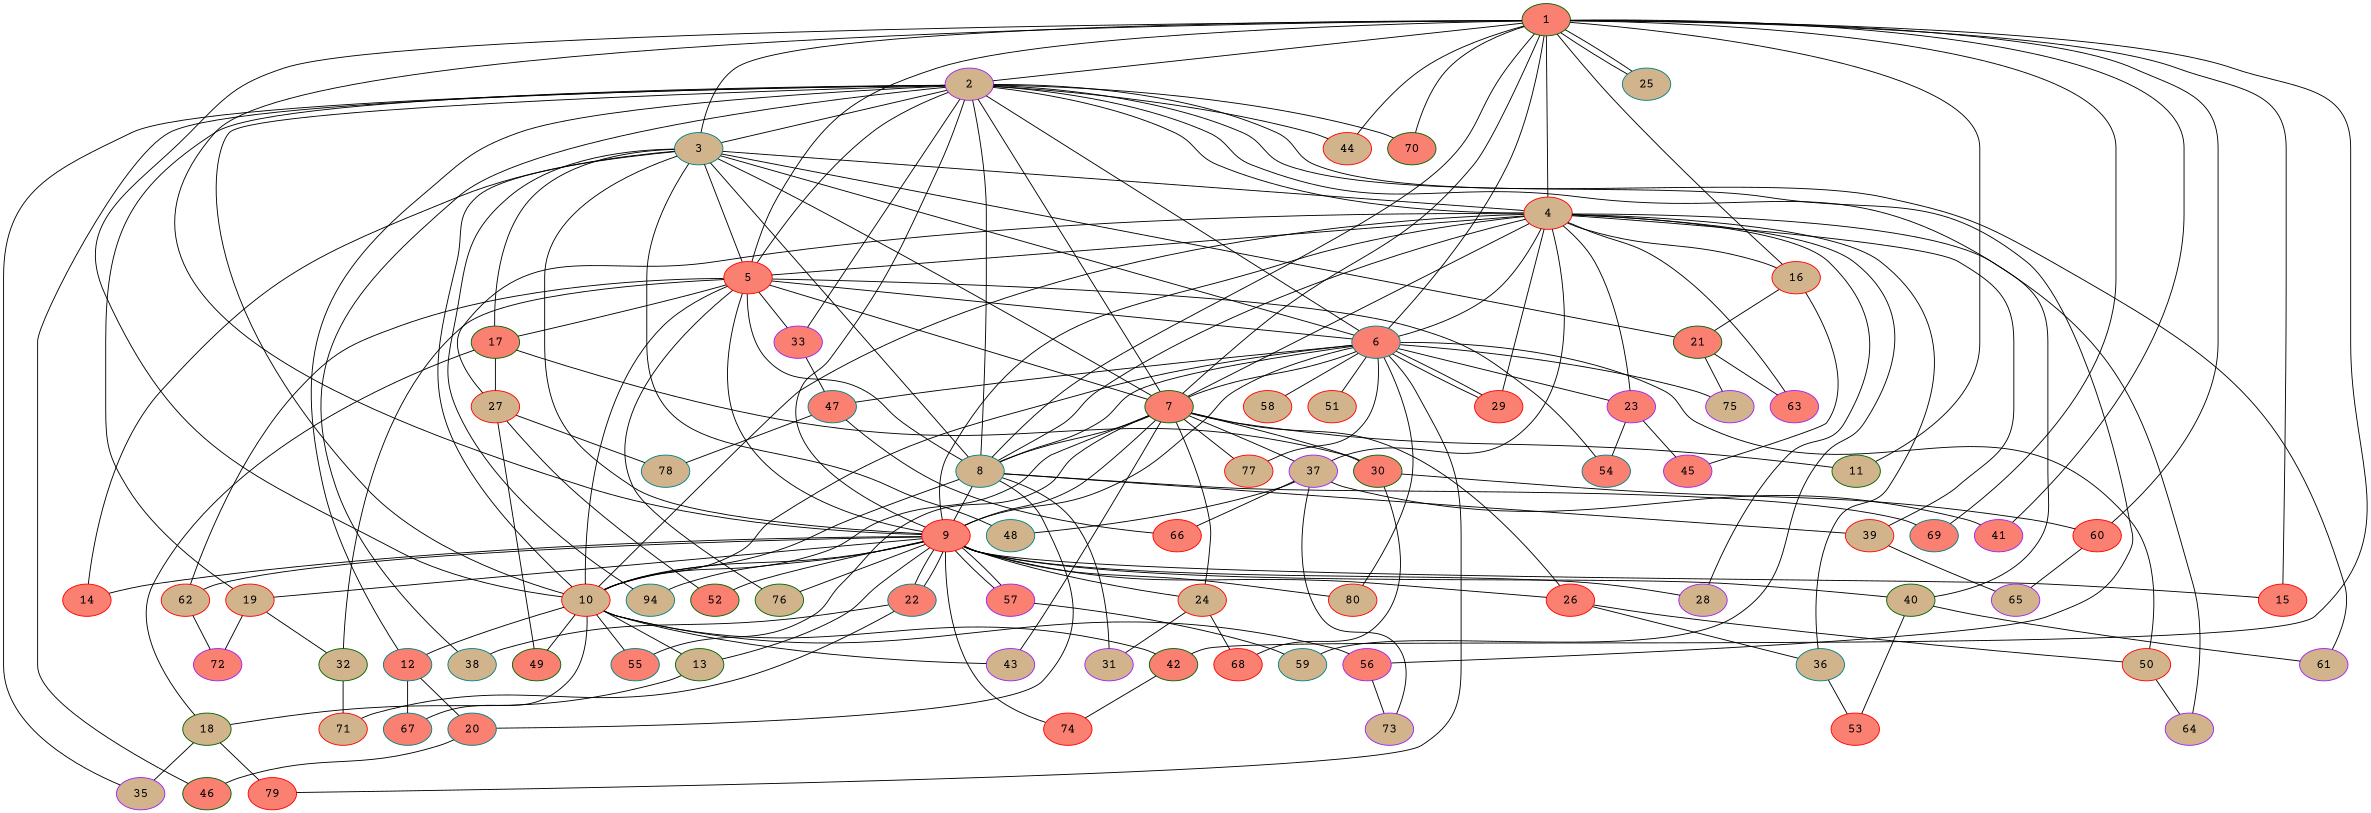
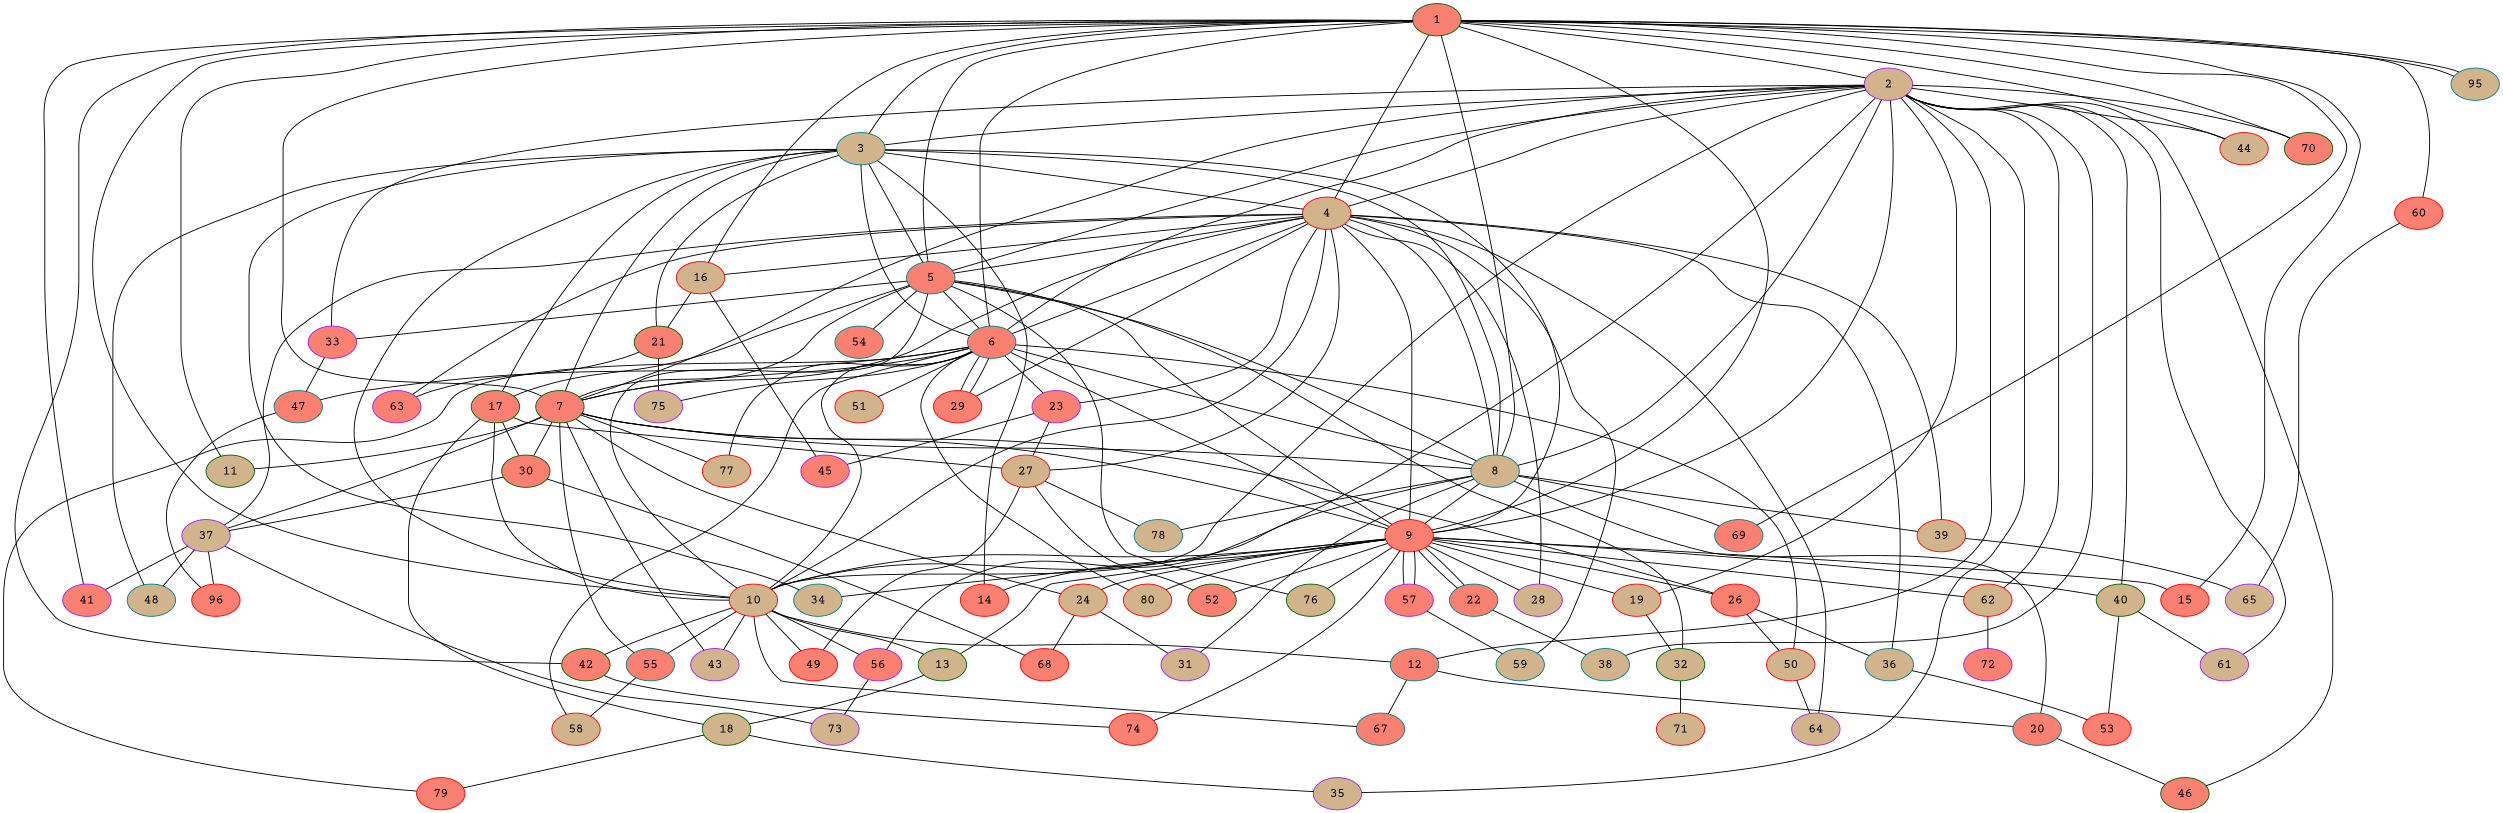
(1647, 84) -> (2475, 84)
(748, 278) -> (931, 278)
(392, 329) -> (2059, 296)
(761, 434) -> (1282, 509)
(1619, 439) -> (1045, 430)
(1570, 487) -> (366, 505)
(910, 512) -> (545, 559)
(1177, 536) -> (216, 600)
(650, 600) -> (818, 600)
(234, 632) -> none
(537, 665) -> (813, 665)
none -> (622, 689)
(635, 697) -> none
